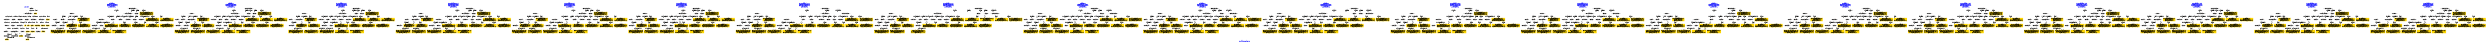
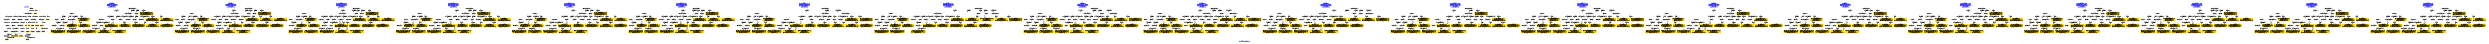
(37, 26) -> (37, 26)
(43, 26) -> none
(15, 36) -> (15, 36)
